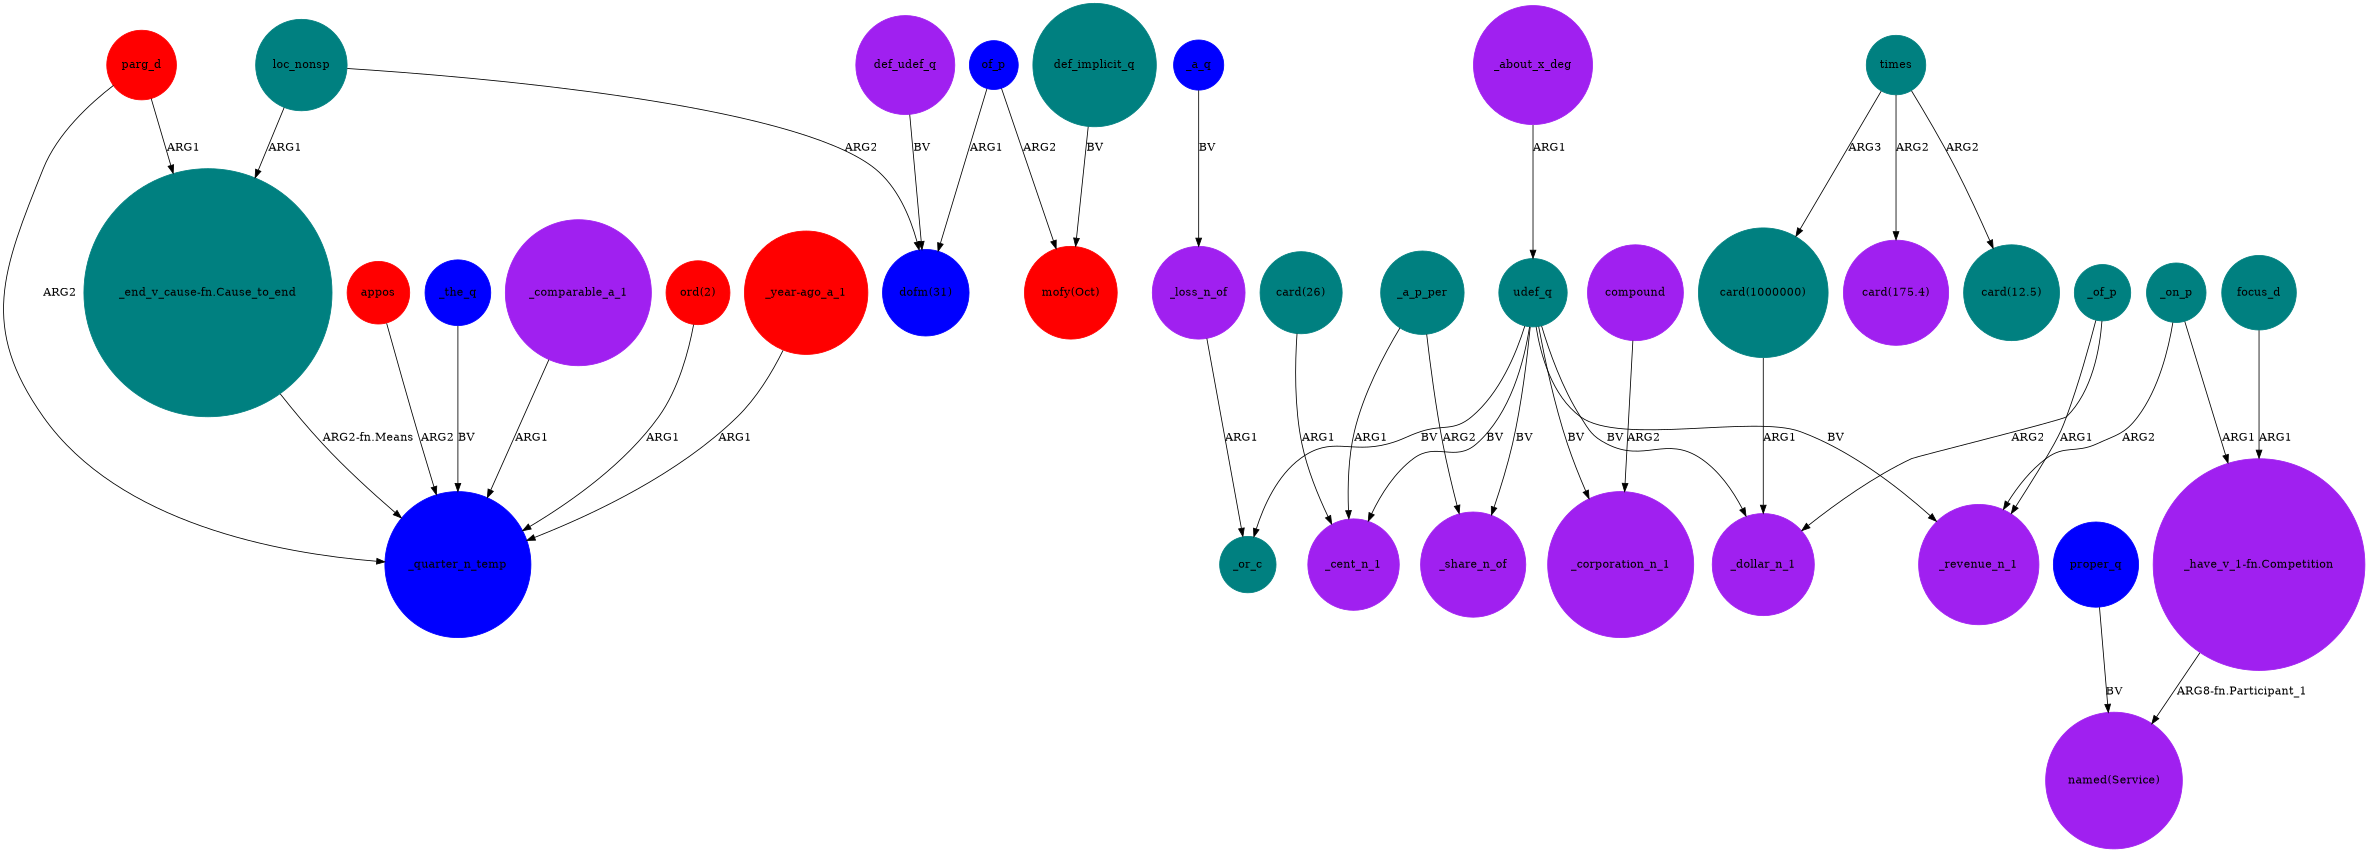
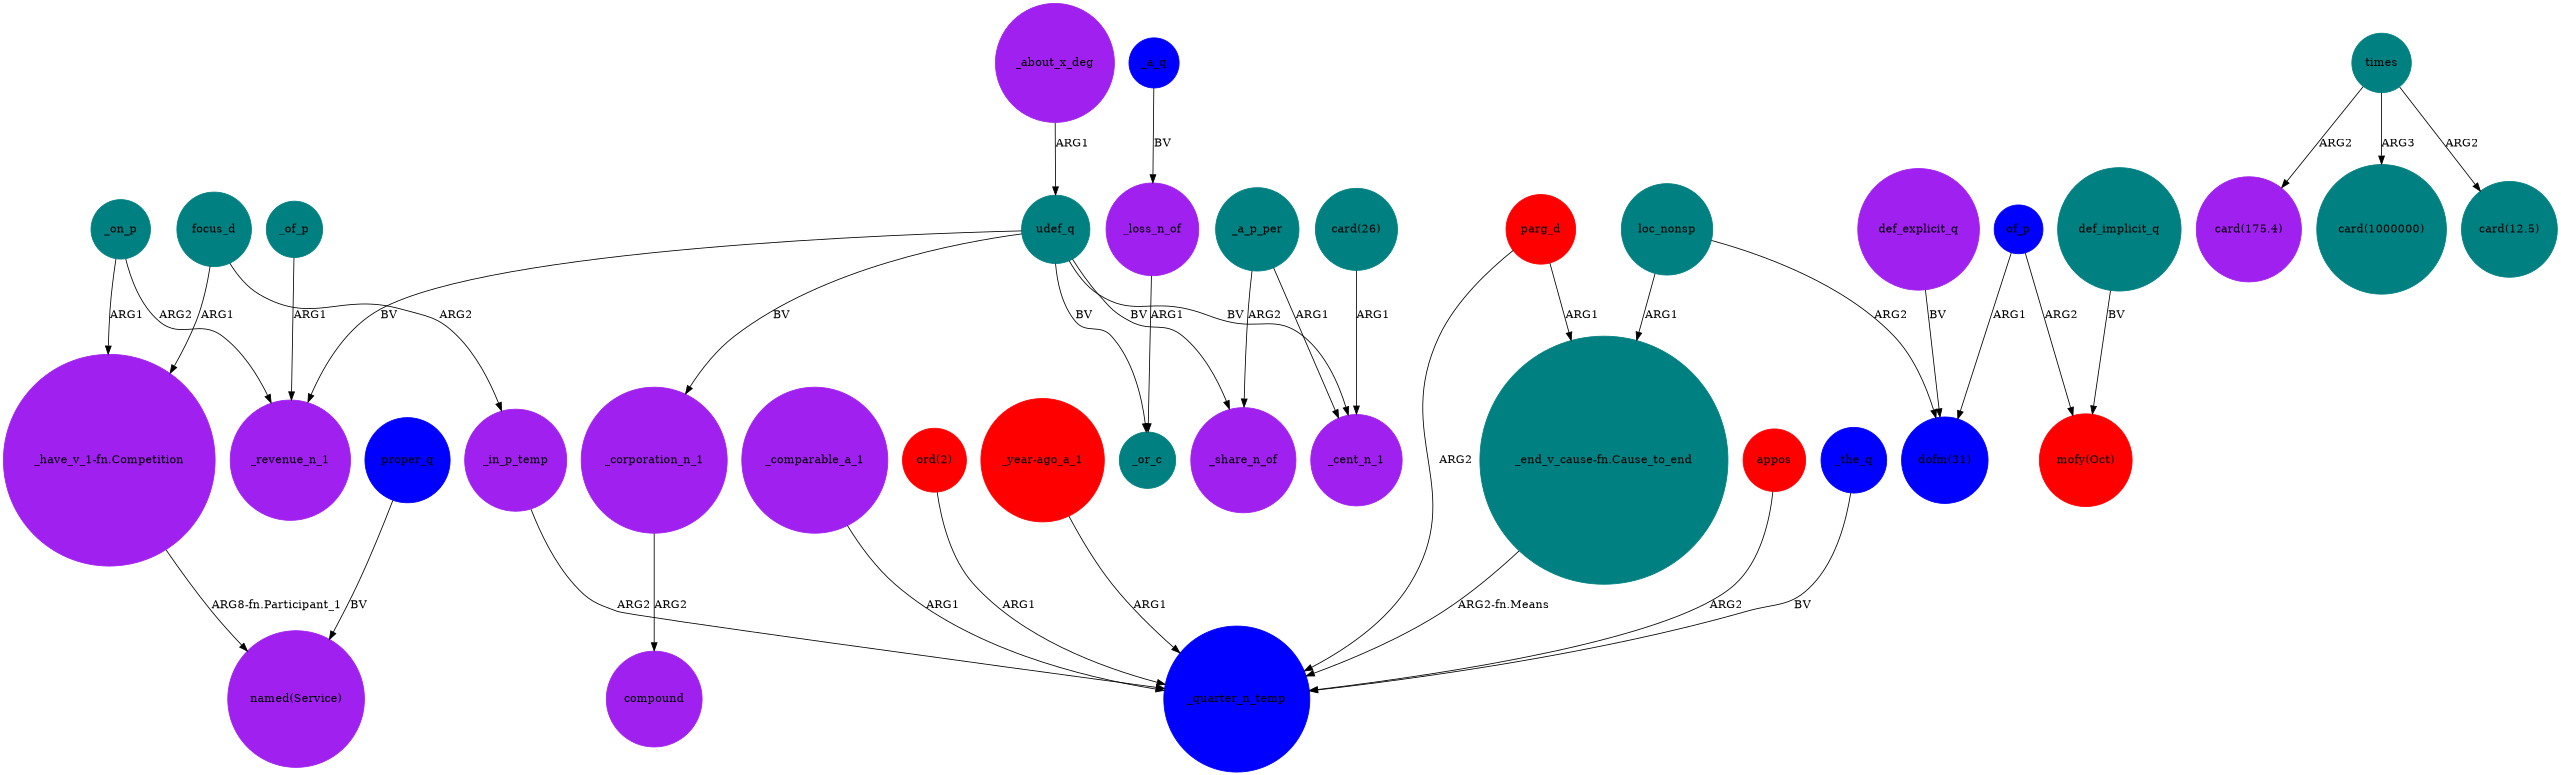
(905, 65) -> (1919, 229)
(1629, 412) -> (654, 588)
none -> (516, 460)
(1763, 565) -> none
